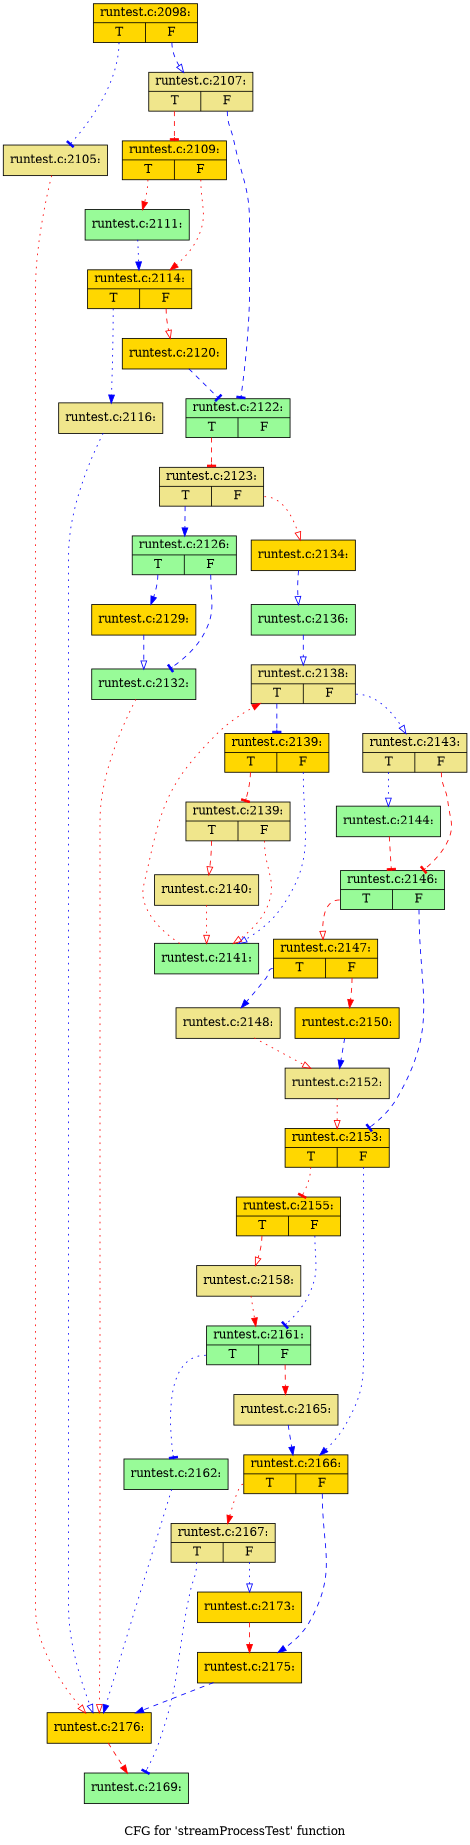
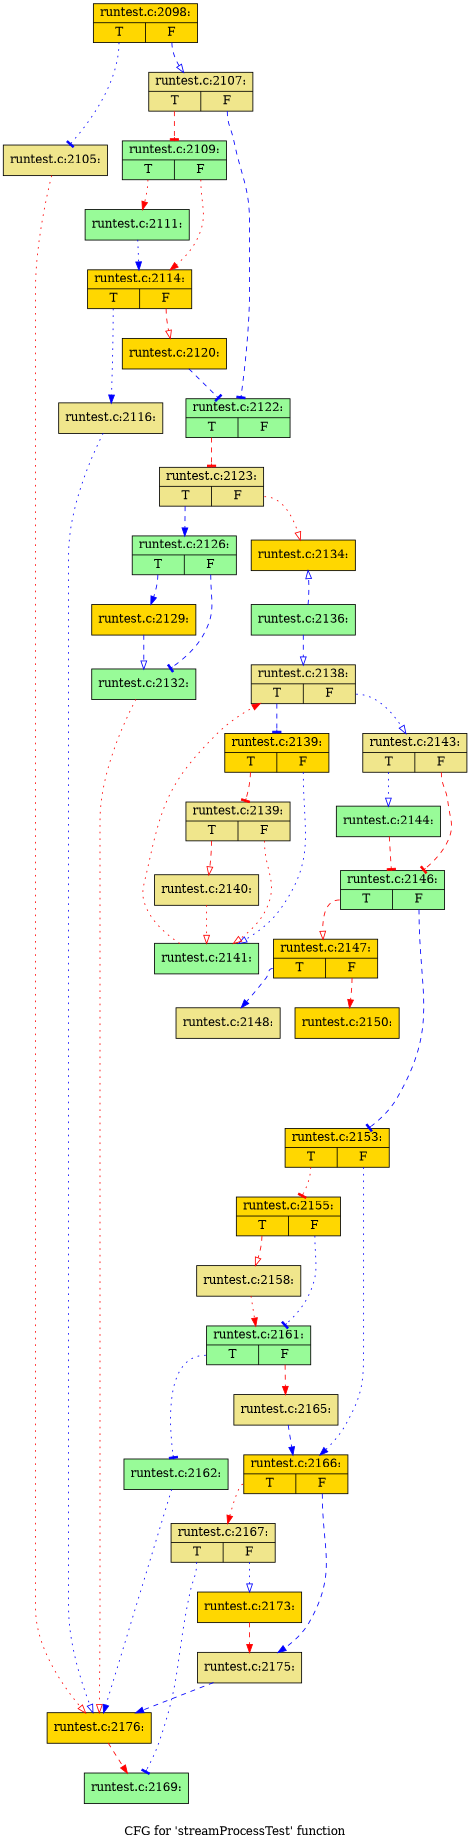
(174, 160) -> (174, 160)
(298, 583) -> (309, 592)
(337, 1083) -> none
(250, 1668) -> (250, 1668)
